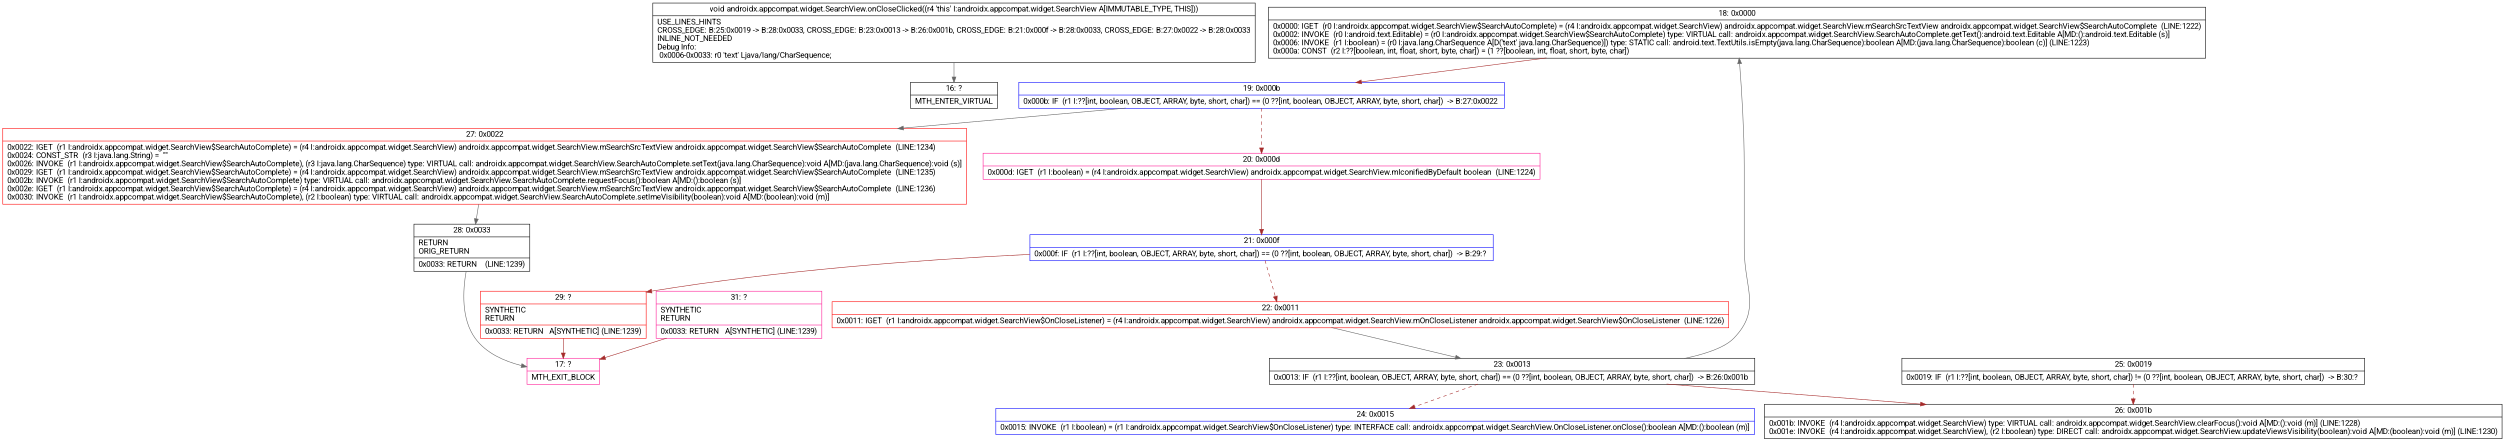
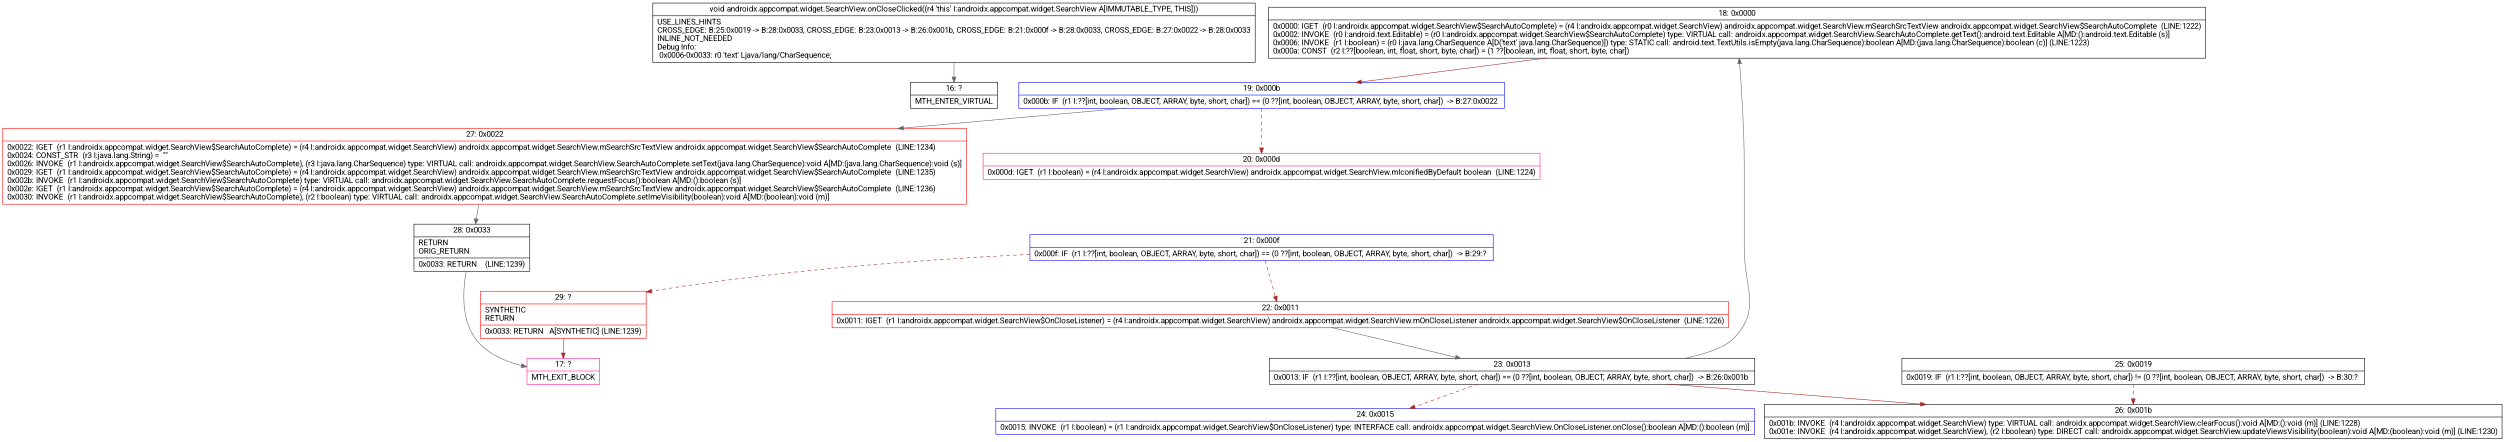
(1262, 204) -> none
(840, 268) -> (840, 268)
(739, 315) -> none
